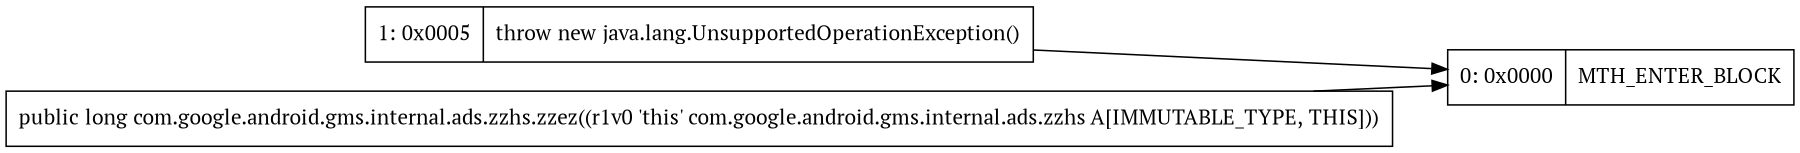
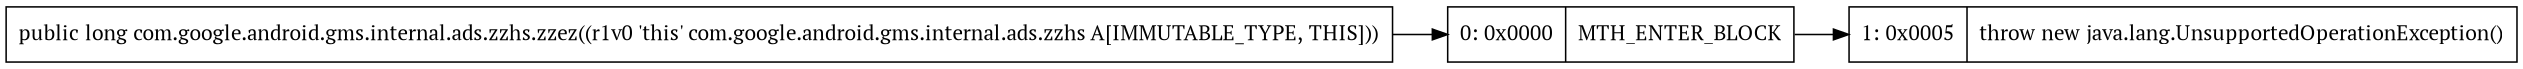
(1233, 59) -> (1814, 34)
